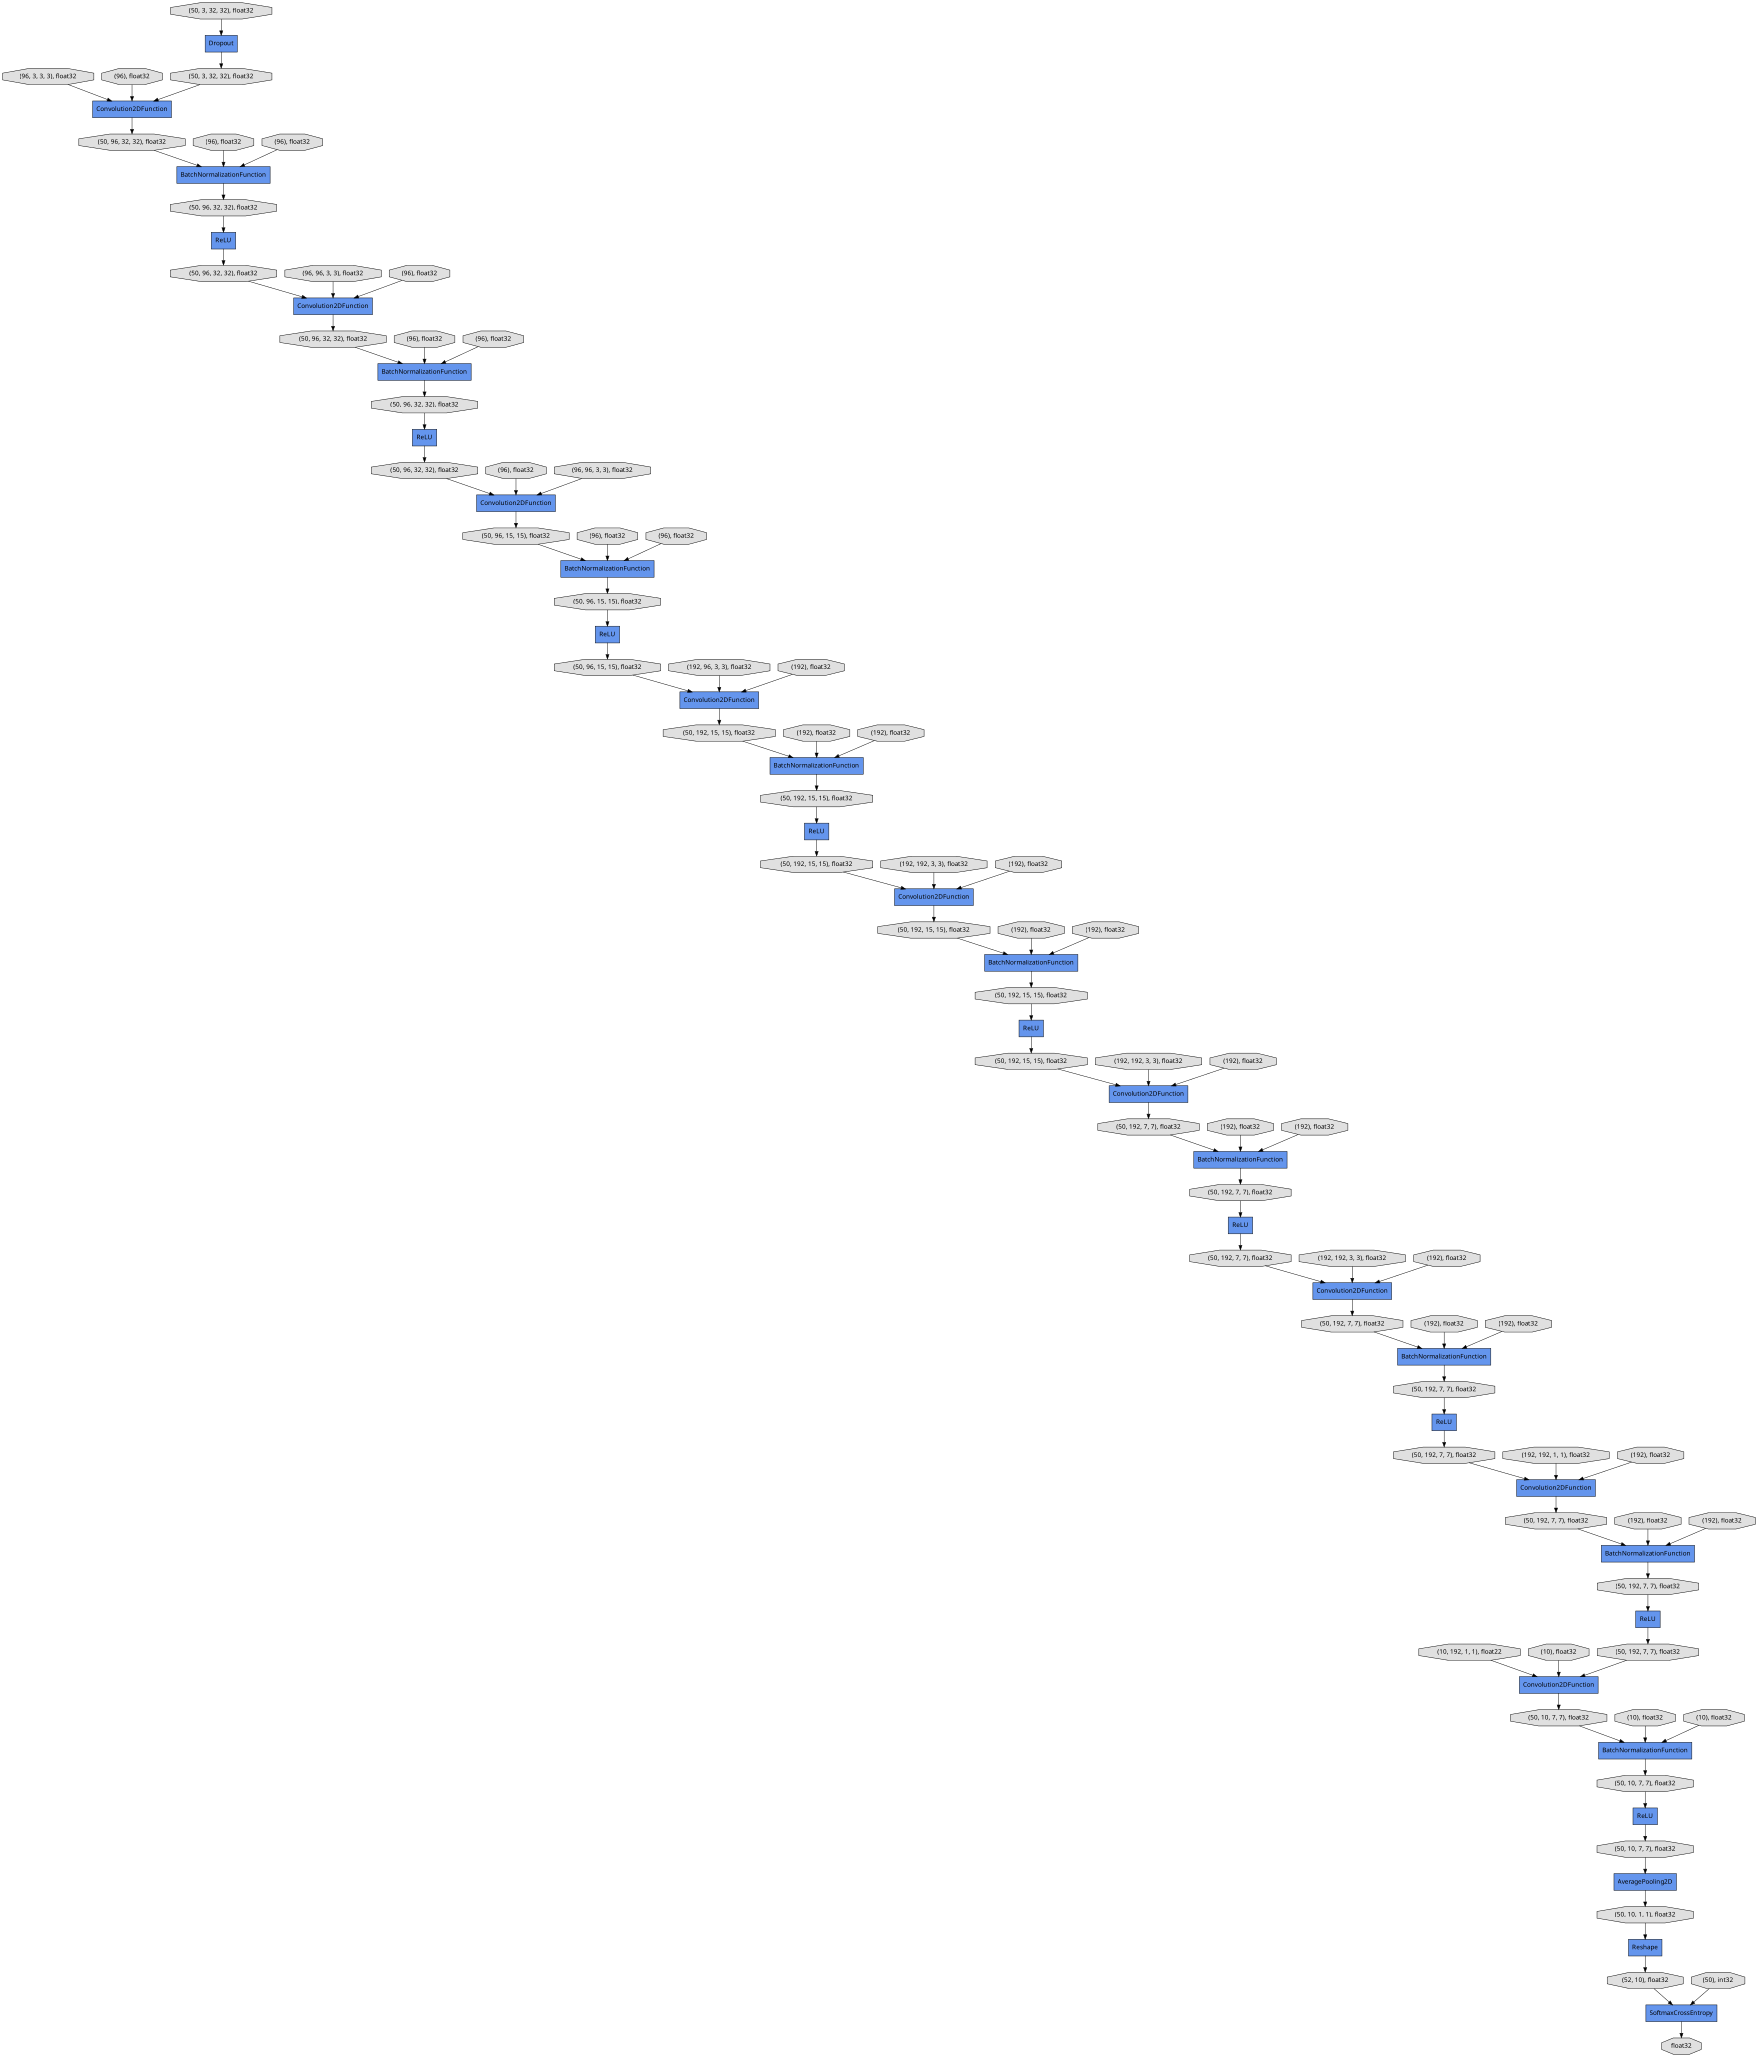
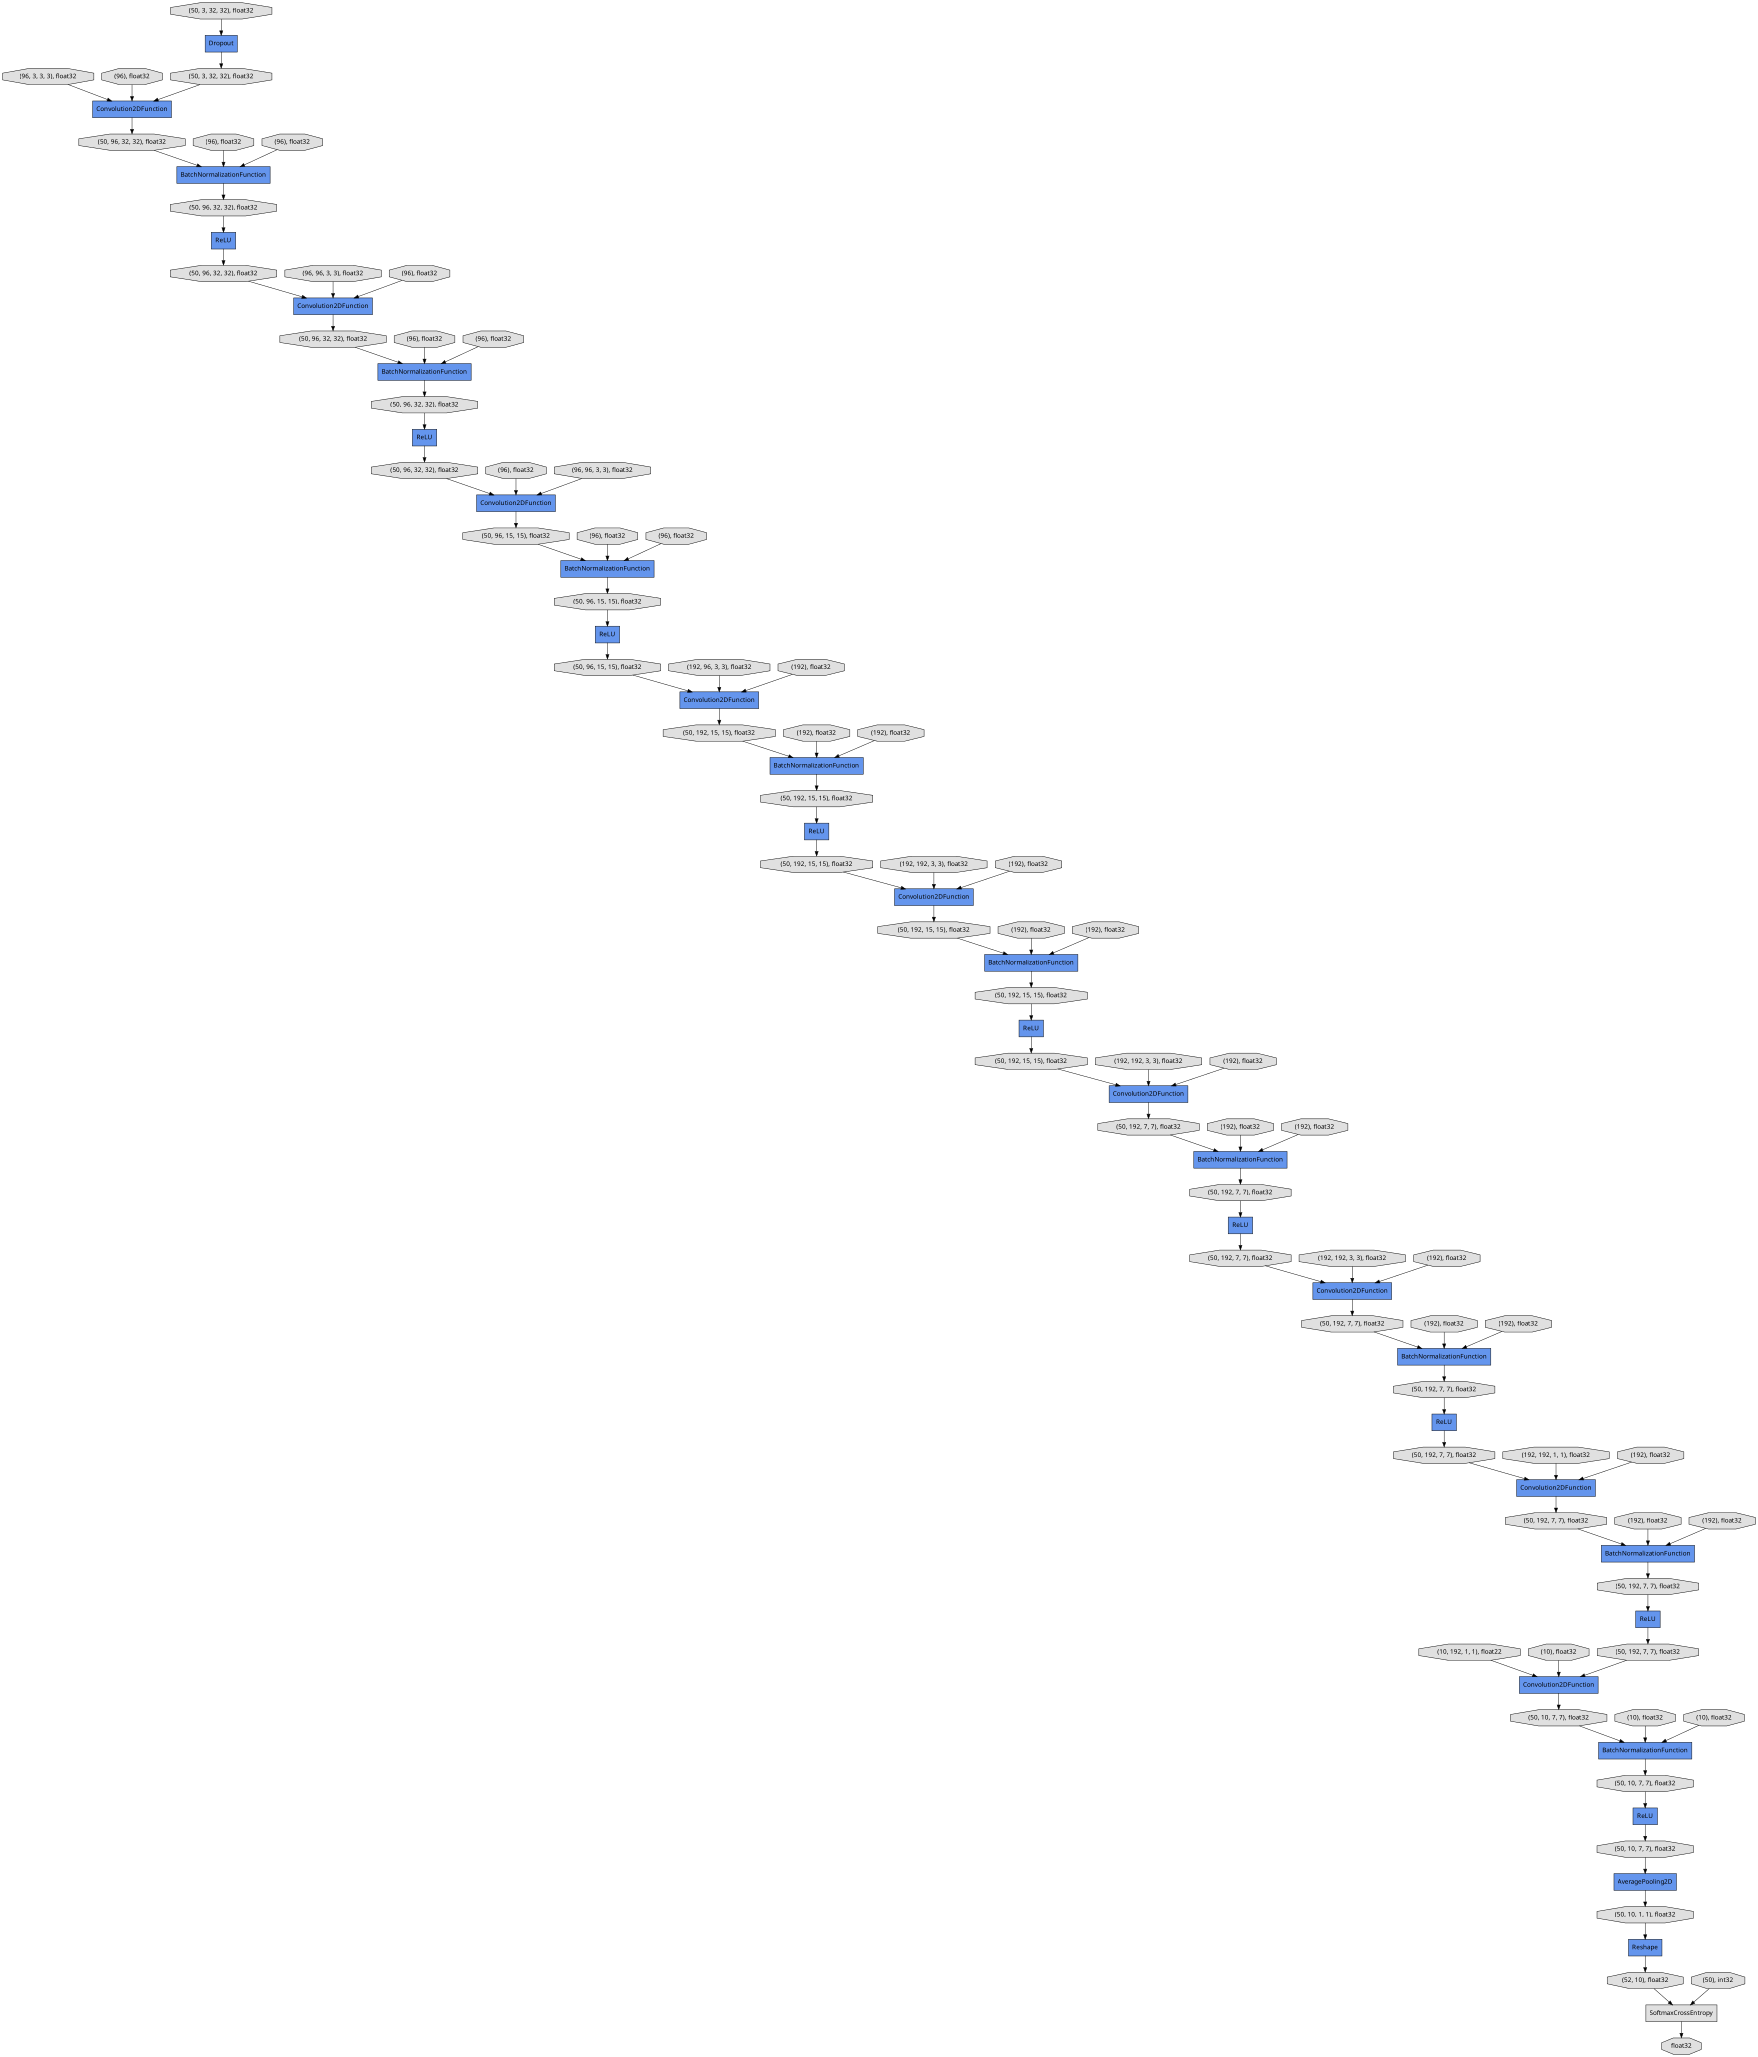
(1681, 2013) -> (1681, 2013)
